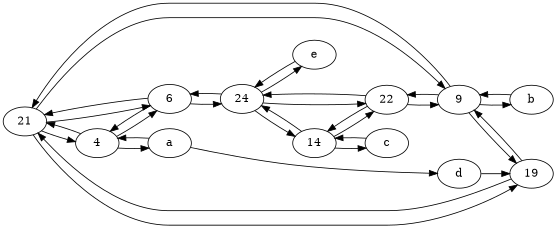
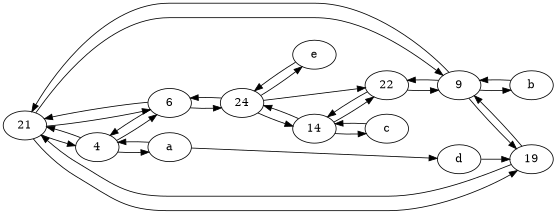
(319, 94) -> none
